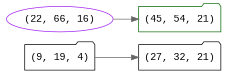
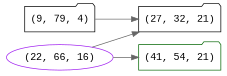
(180, 19) -> (180, 57)
none -> (112, 41)
(60, 57) -> (60, 19)
